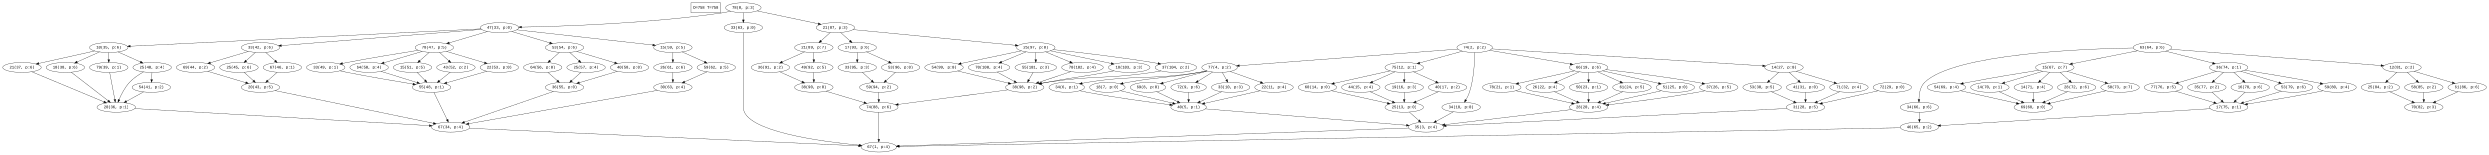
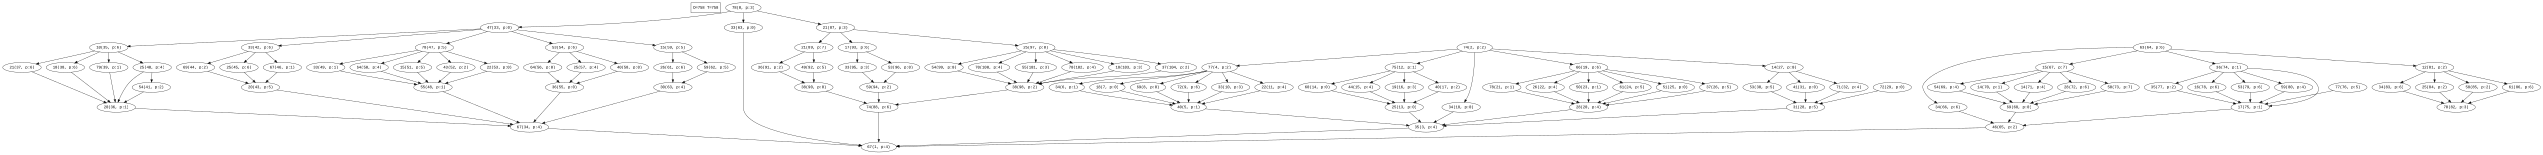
(2197, 77) -> (2311, 79)
none -> (2391, 87)
none -> (2013, 116)
